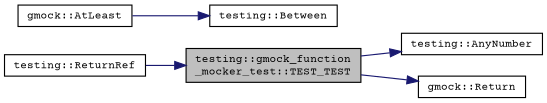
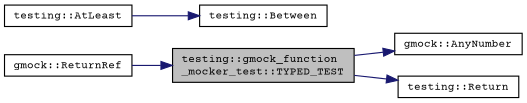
(75, 16) -> (68, 16)
(472, 44) -> (458, 44)
(75, 65) -> (68, 65)
(273, 65) -> (263, 65)
(472, 87) -> (458, 87)
